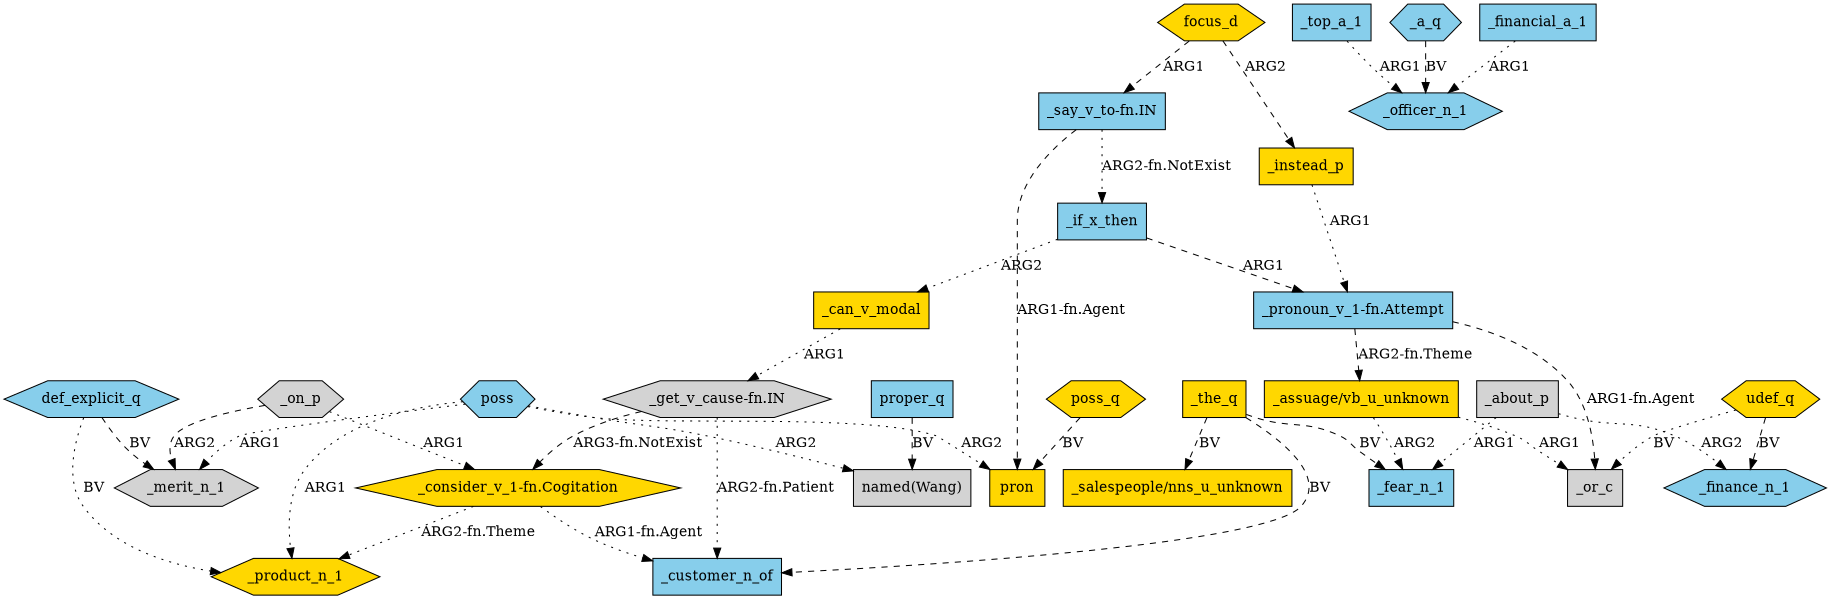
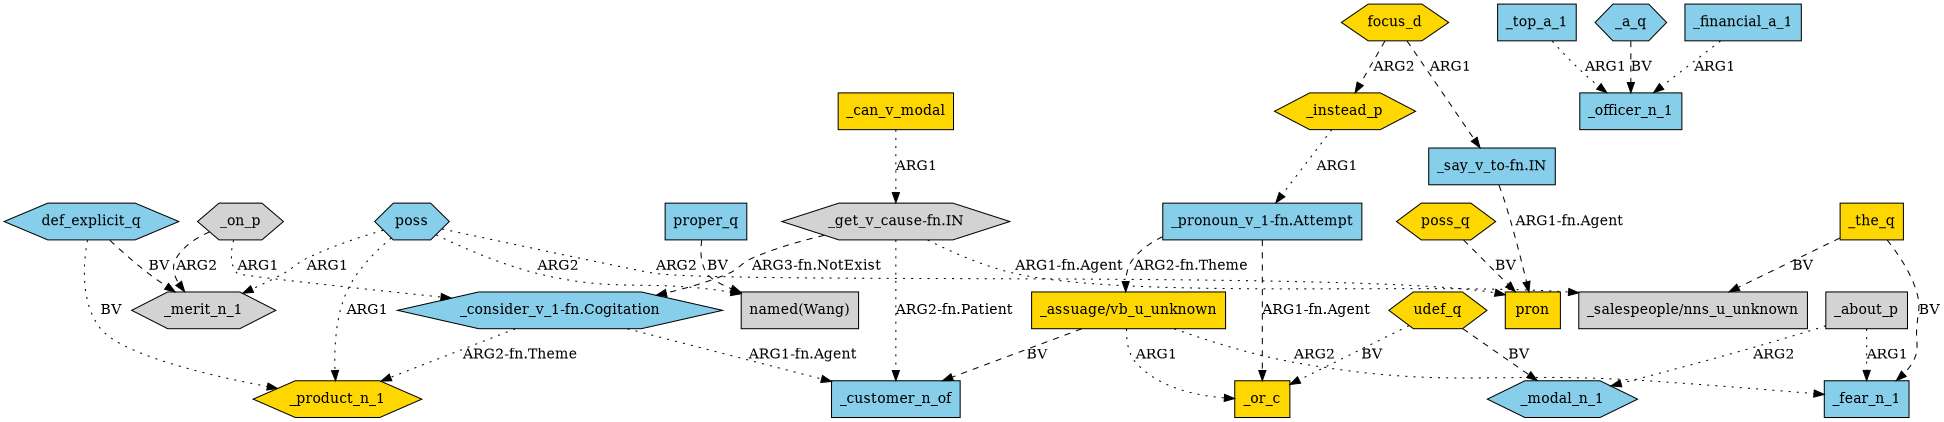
(1426, 111) -> (1631, 111)
(1306, 166) -> (1345, 111)
(1102, 222) -> none
none -> (1244, 289)
(518, 488) -> (560, 310)
(1178, 488) -> (1693, 310)
(1595, 488) -> (1262, 399)
(1745, 488) -> (1562, 399)
(1108, 548) -> (1017, 353)
